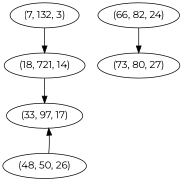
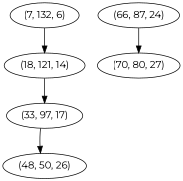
(45, 15) -> (45, 15)
(139, 15) -> (139, 15)
(45, 66) -> (45, 66)
(139, 66) -> (139, 66)
(49, 144) -> (40, 137)
